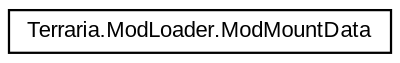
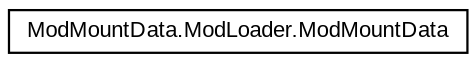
(200, 31) -> (238, 31)
